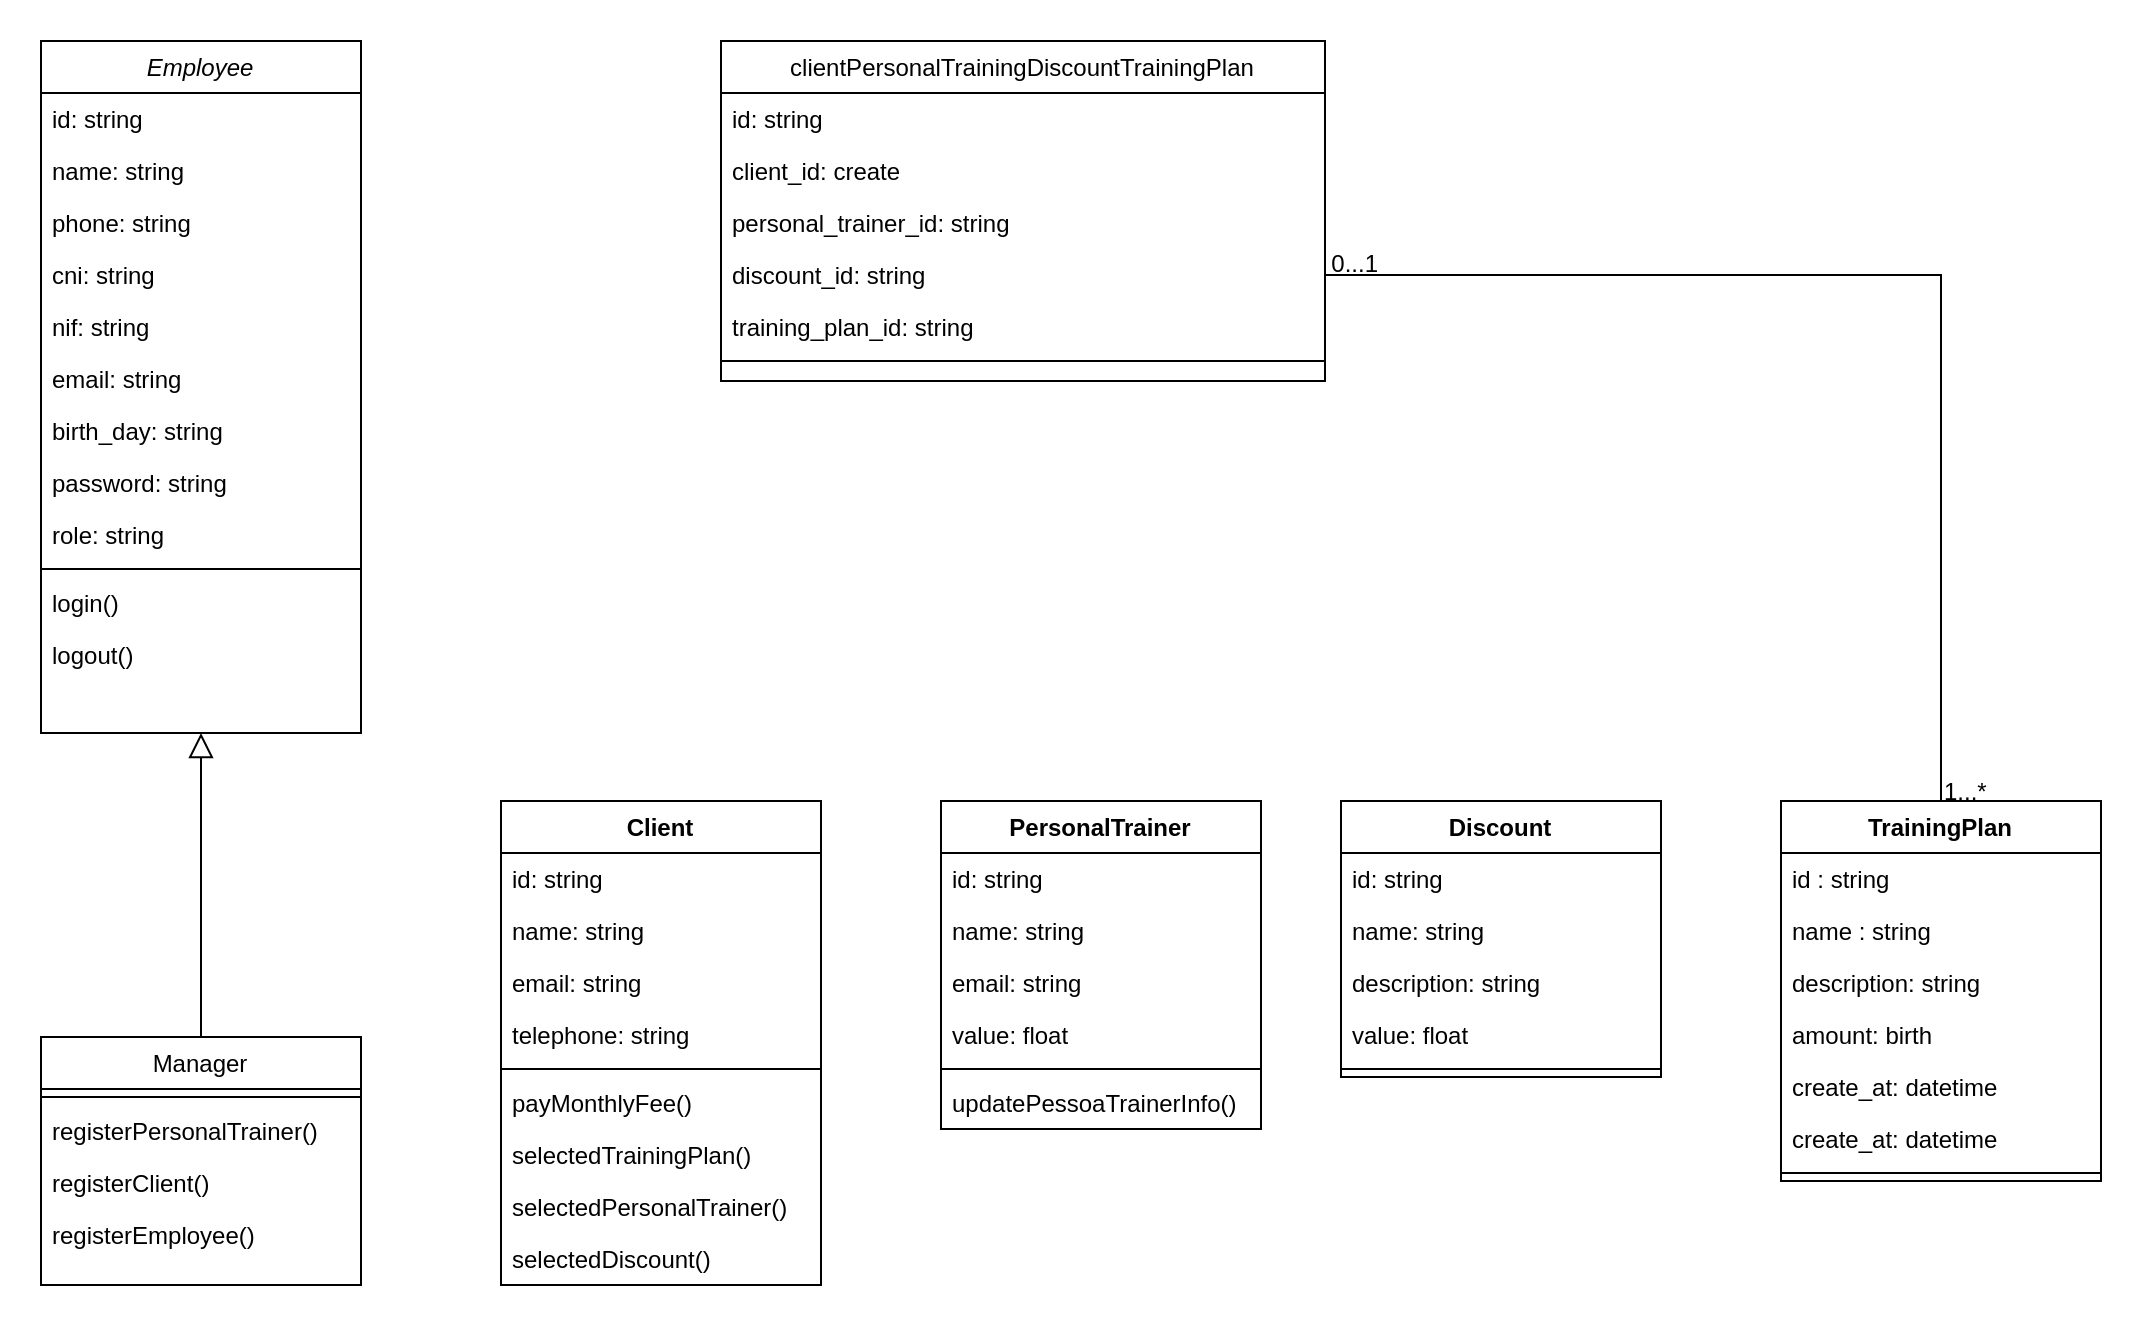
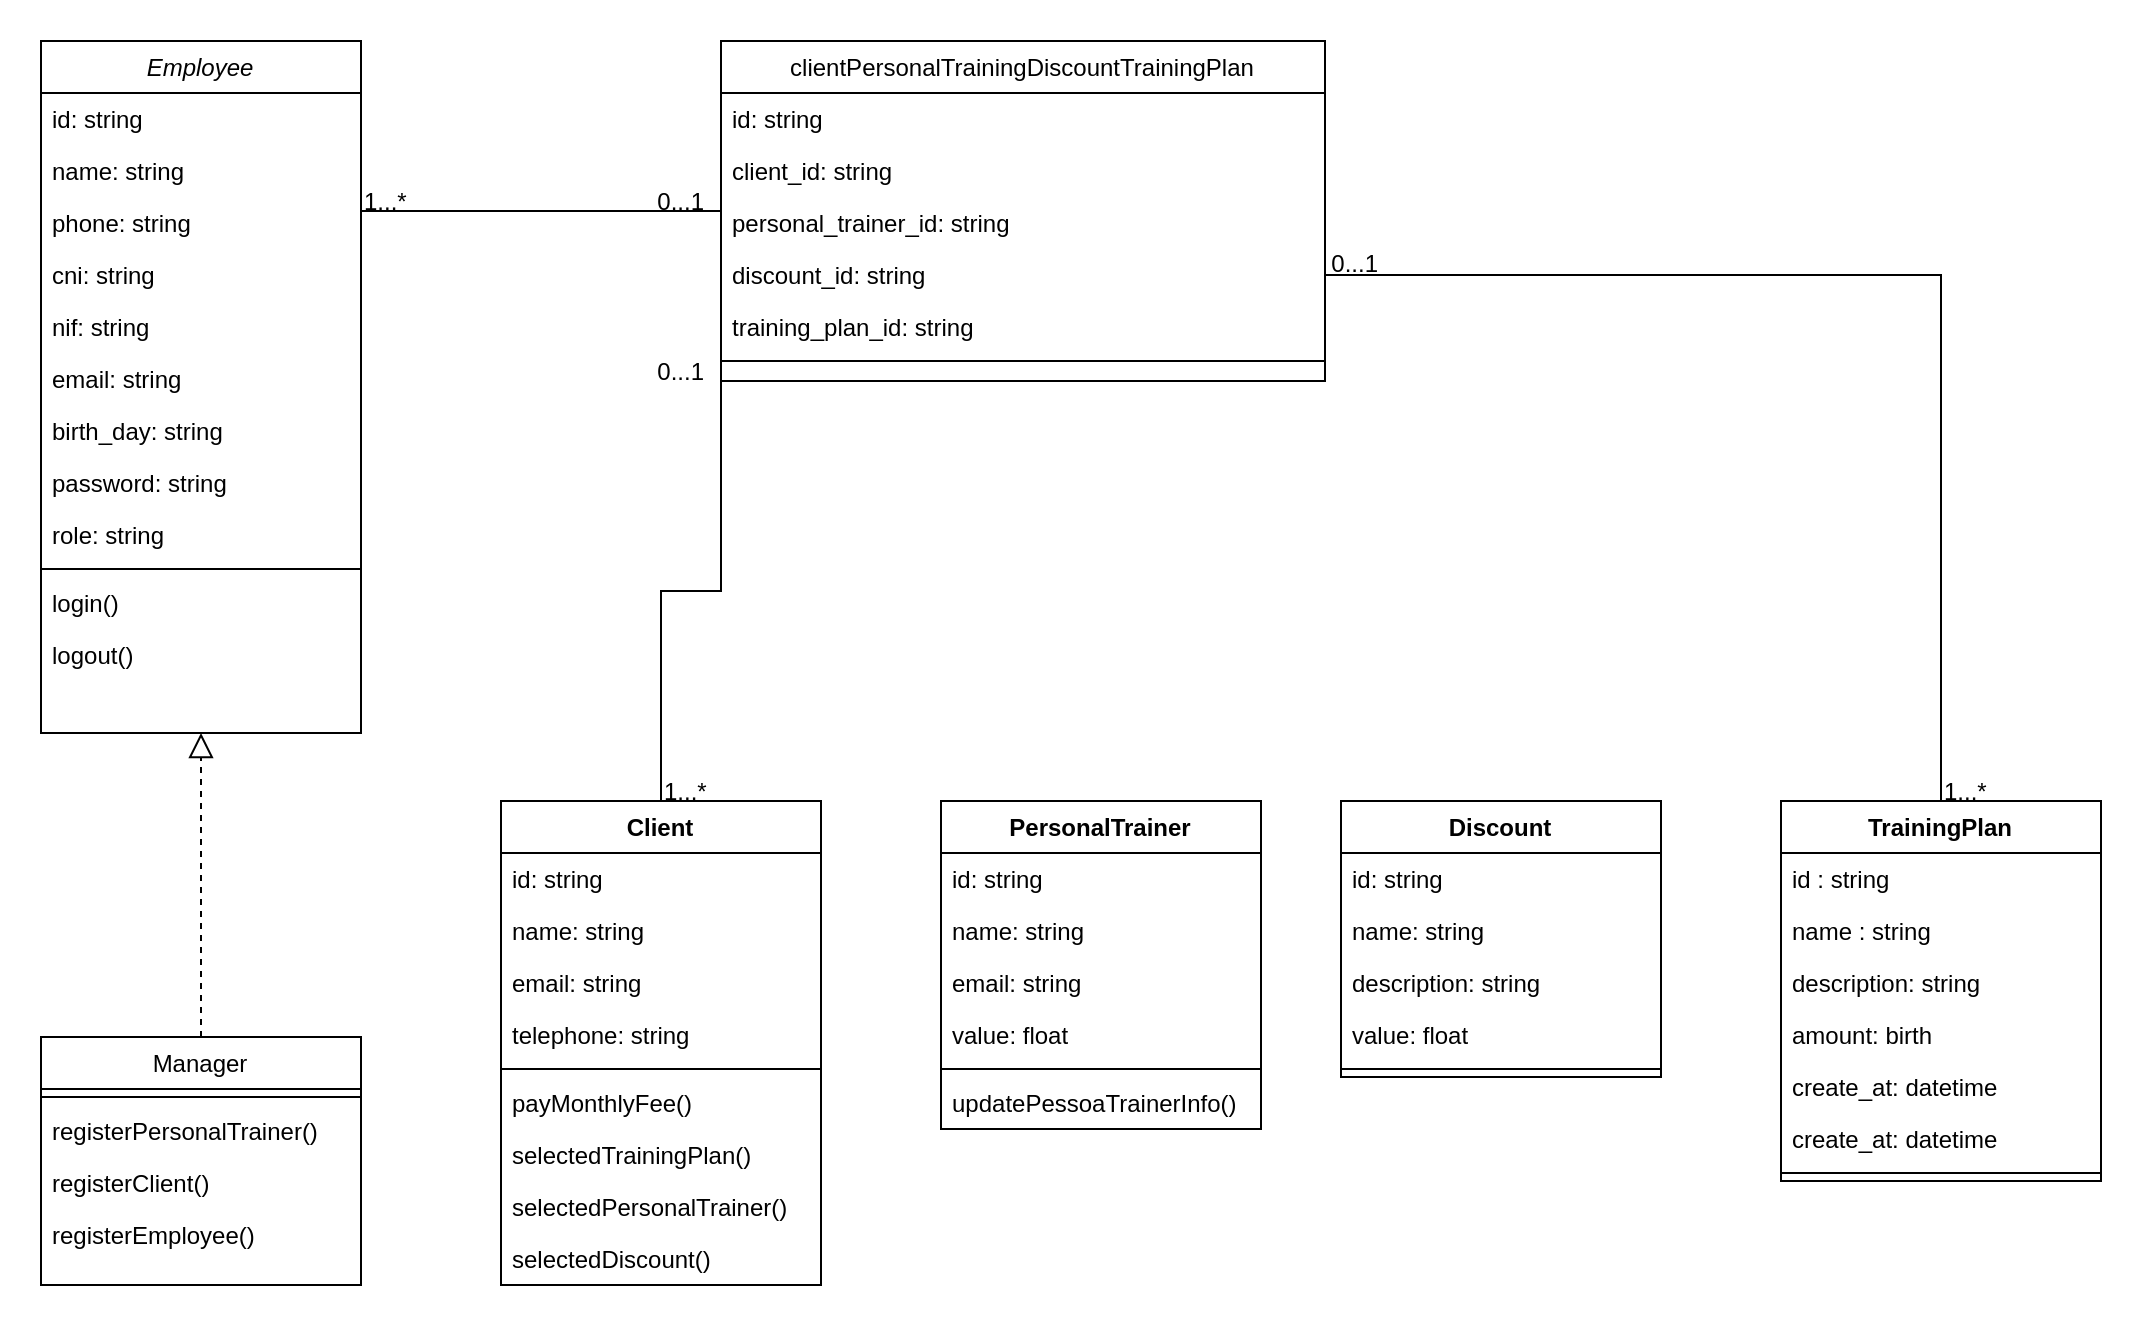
(831, 172) -> (828, 172)
none -> (541, 211)
none -> (689, 591)
(201, 896) -> (201, 896)
